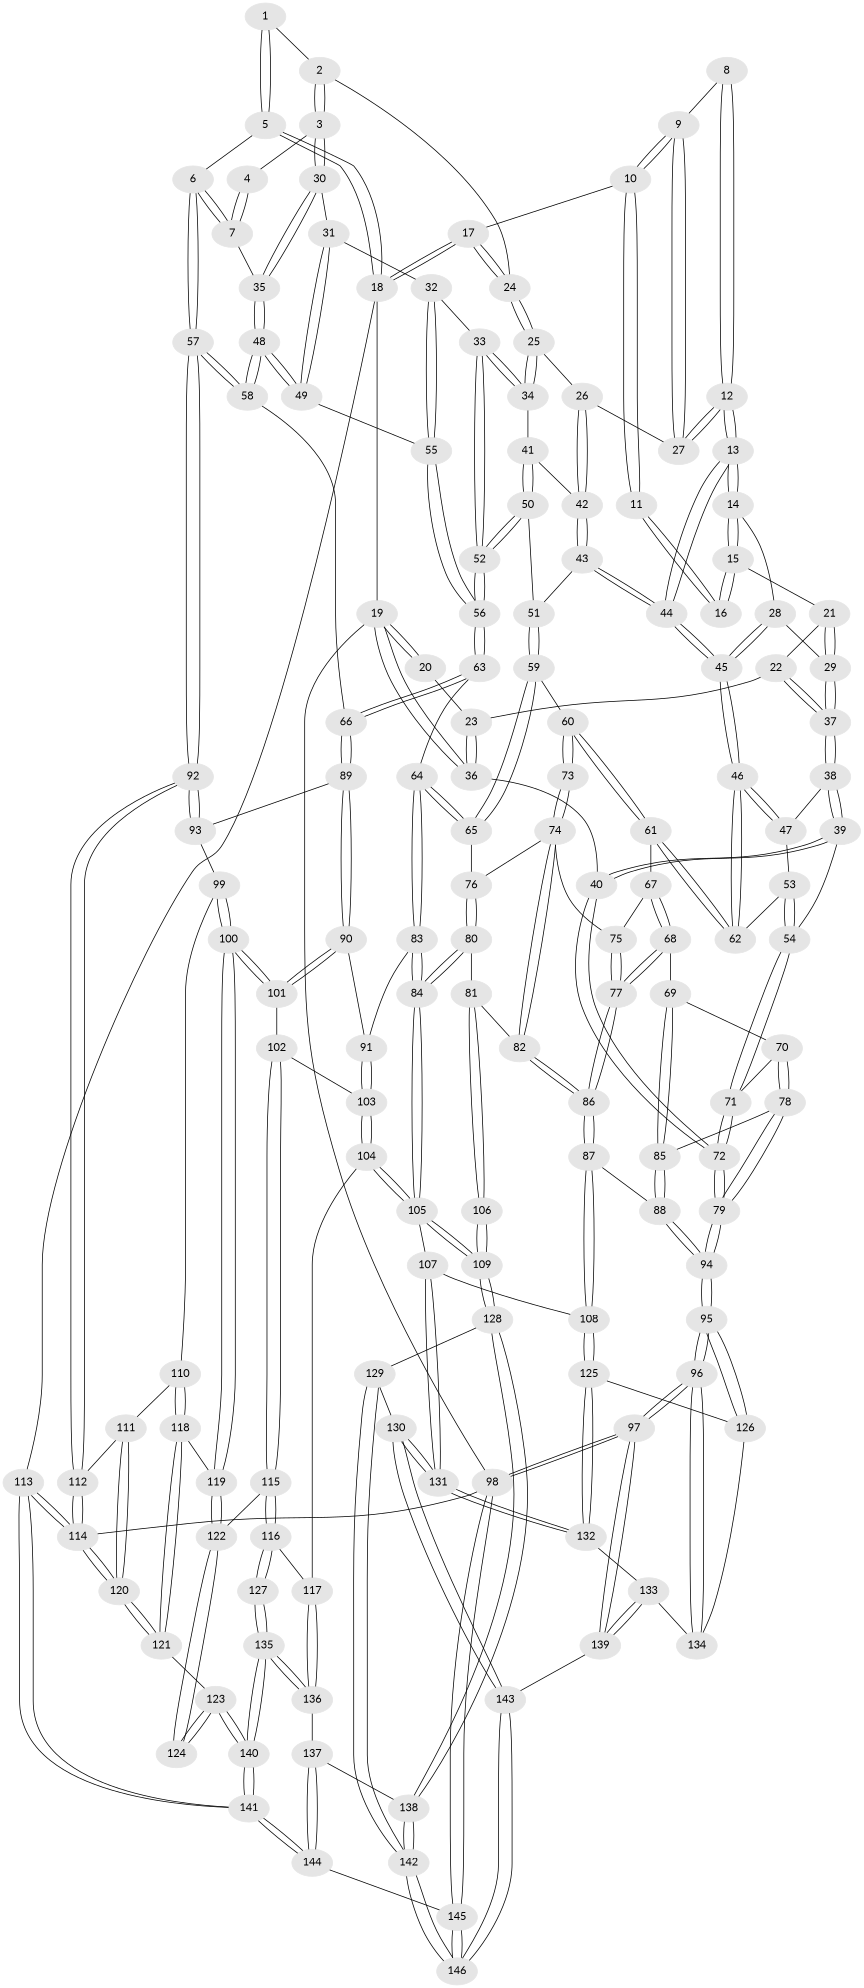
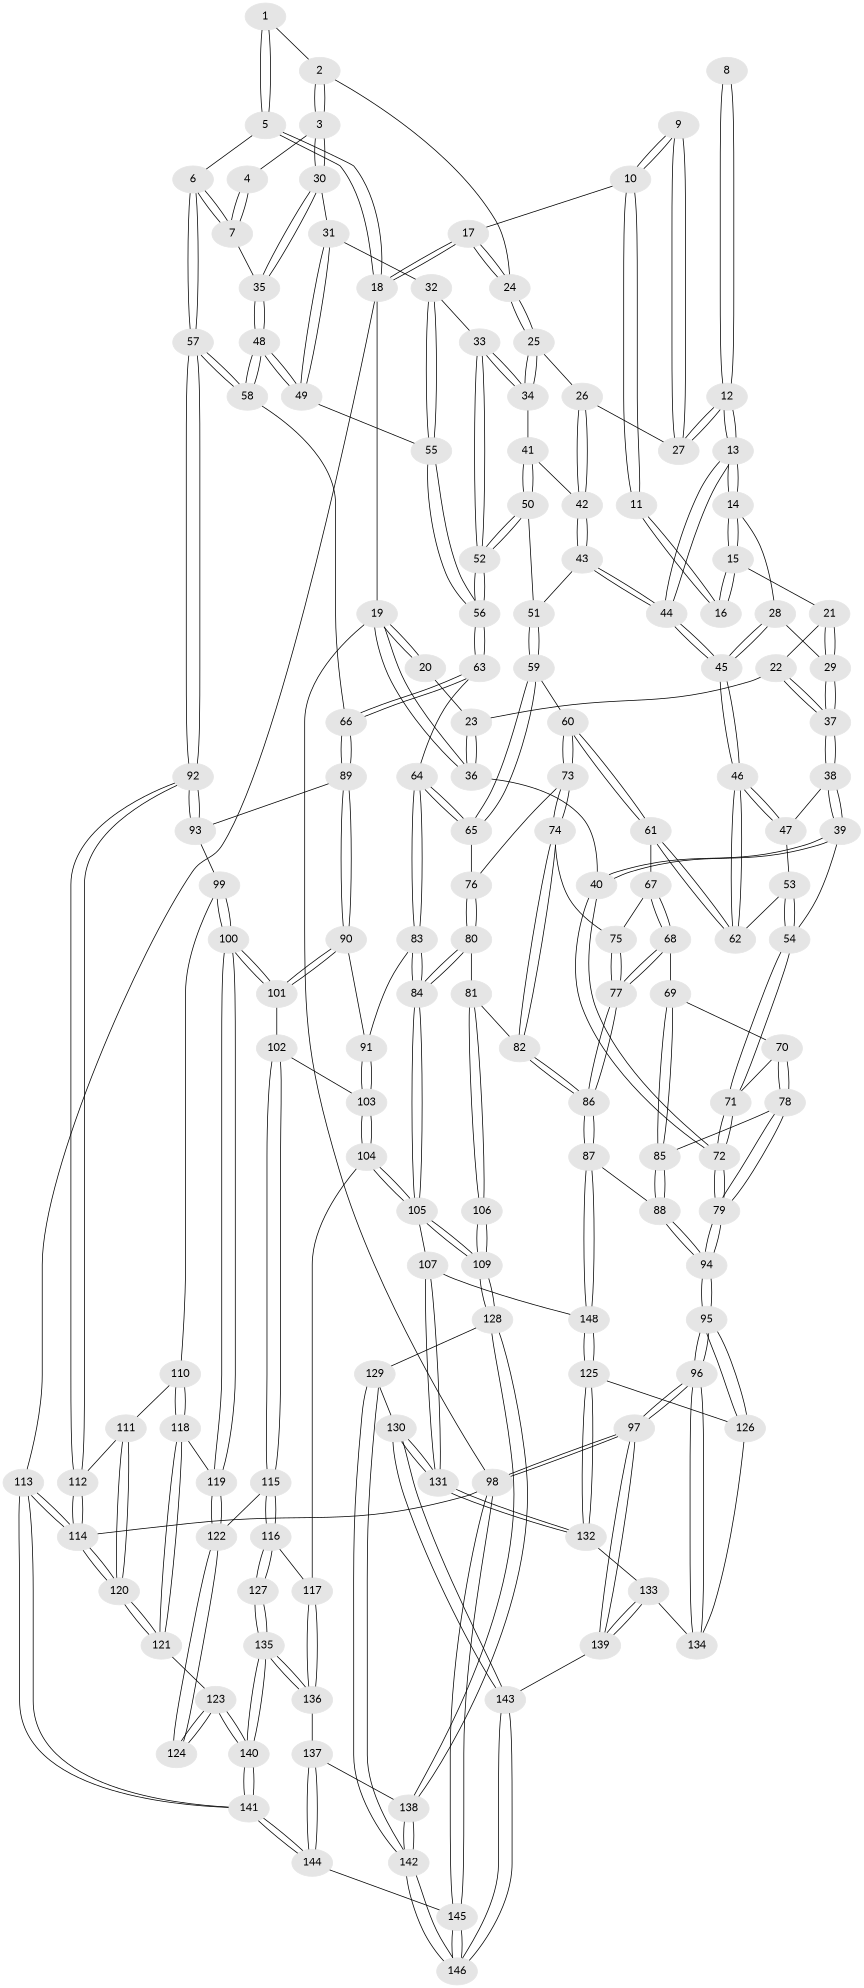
(703, 98) -> none
(513, 858) -> (517, 830)
(589, 1320) -> (589, 1320)
